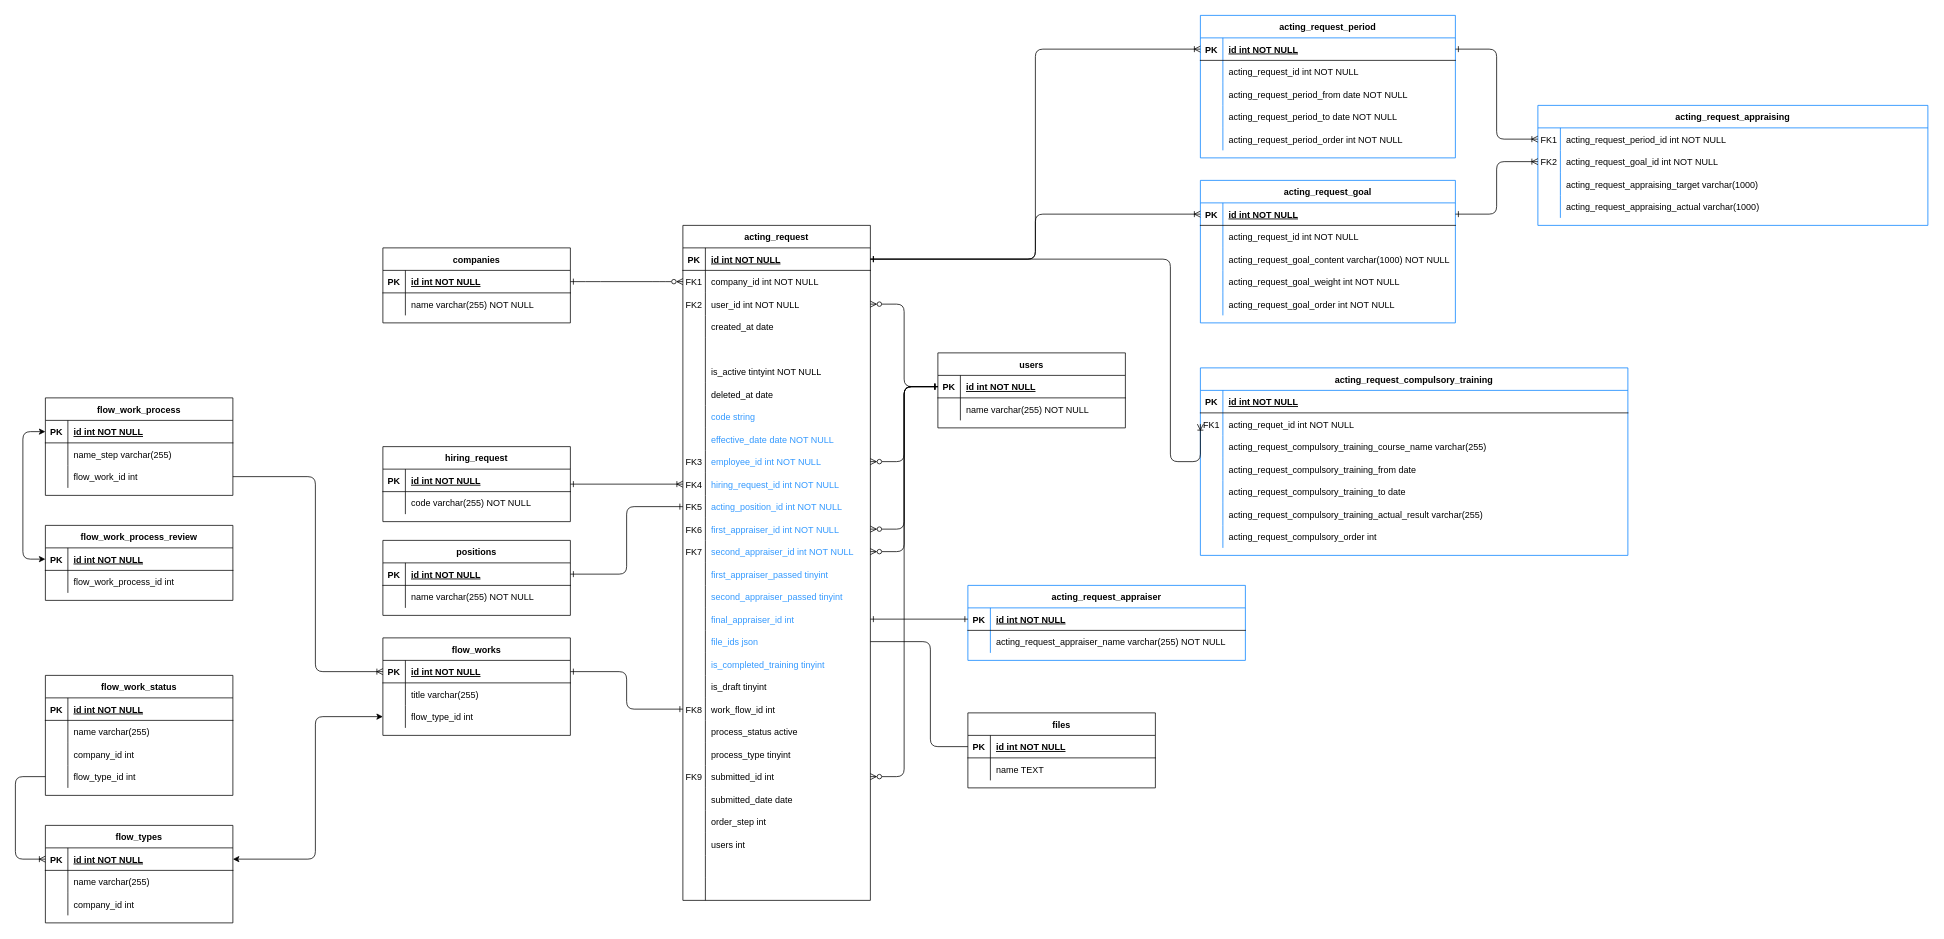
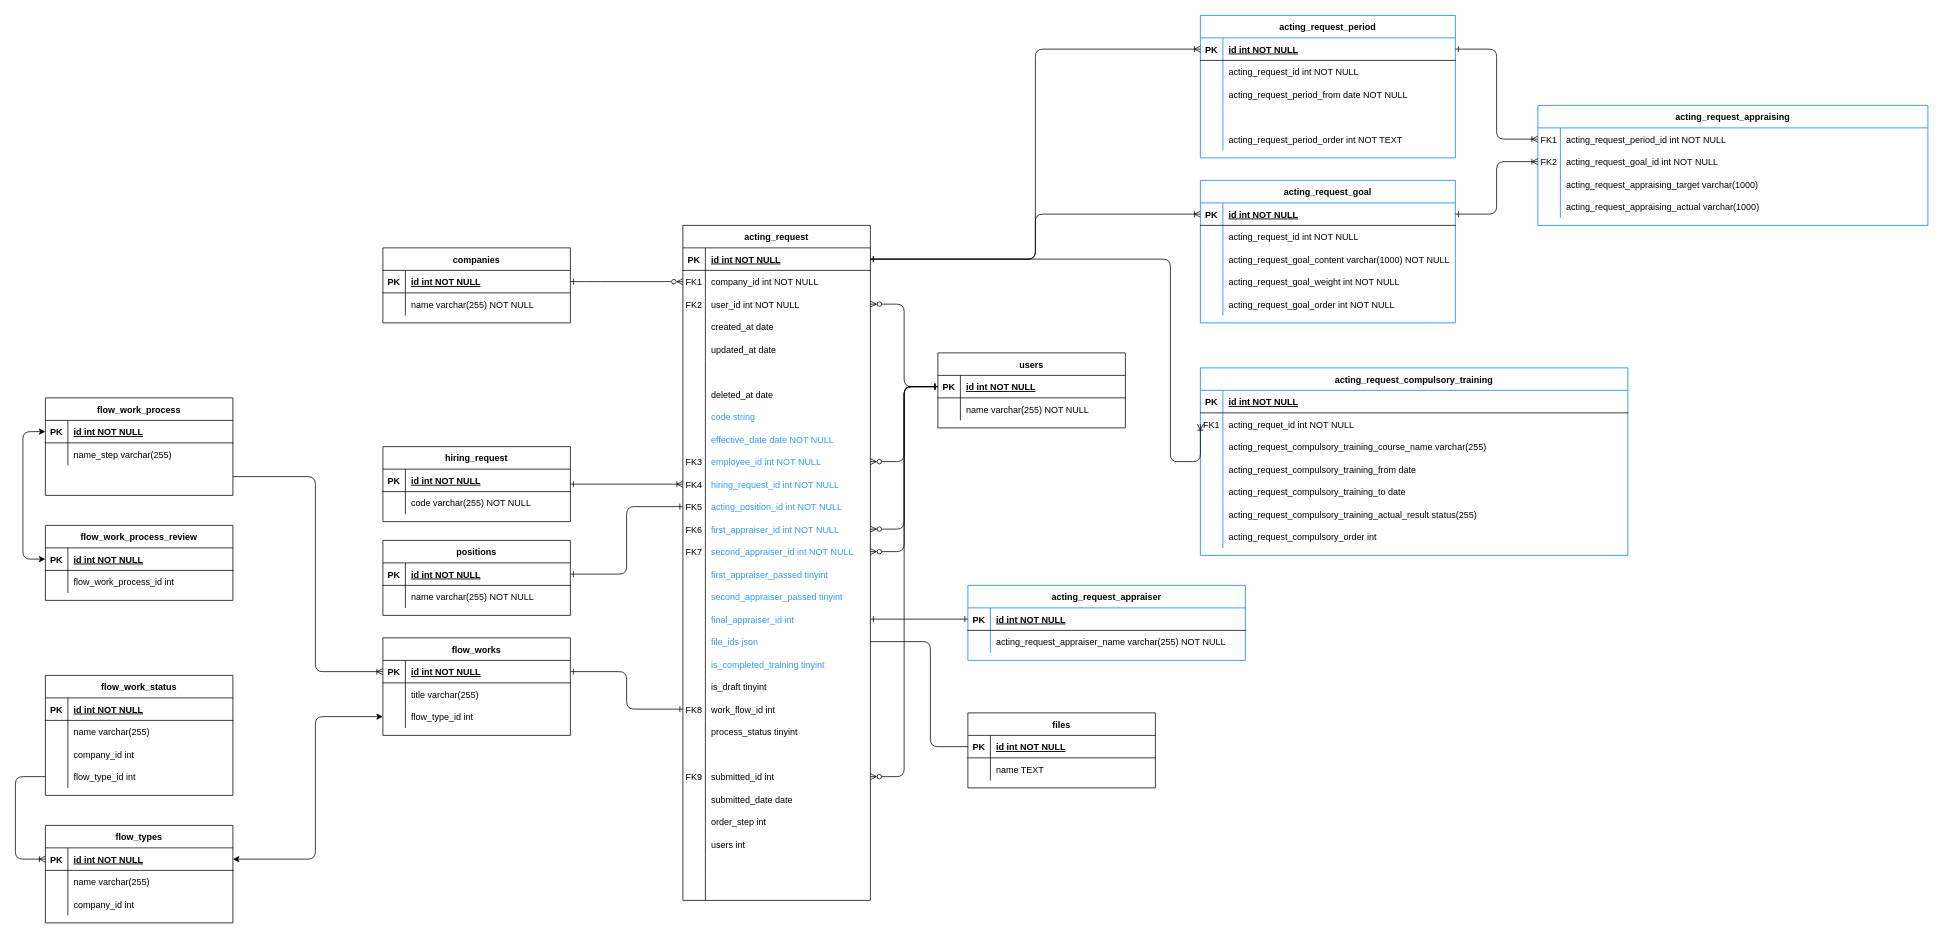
(1339, 117) -> none
(1322, 140) -> (1322, 140)
none -> (788, 349)
(788, 372) -> none
(150, 477) -> none
(1374, 515) -> (1372, 515)
(762, 732) -> (763, 732)
(788, 754) -> none
